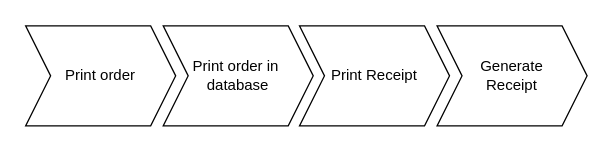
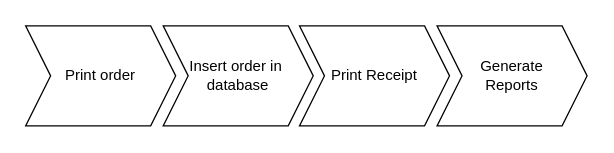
(238, 76) -> (238, 76)
(512, 76) -> (512, 76)
